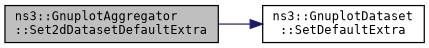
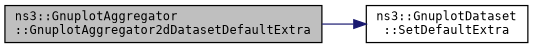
(112, 24) -> (163, 24)
